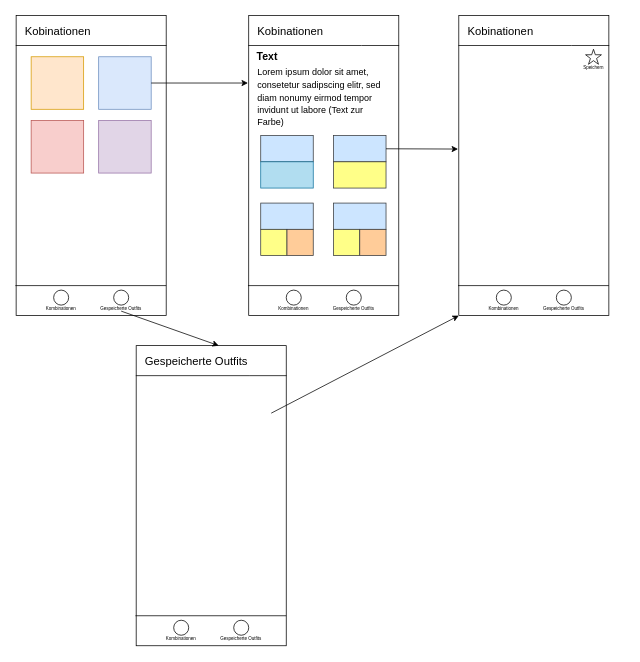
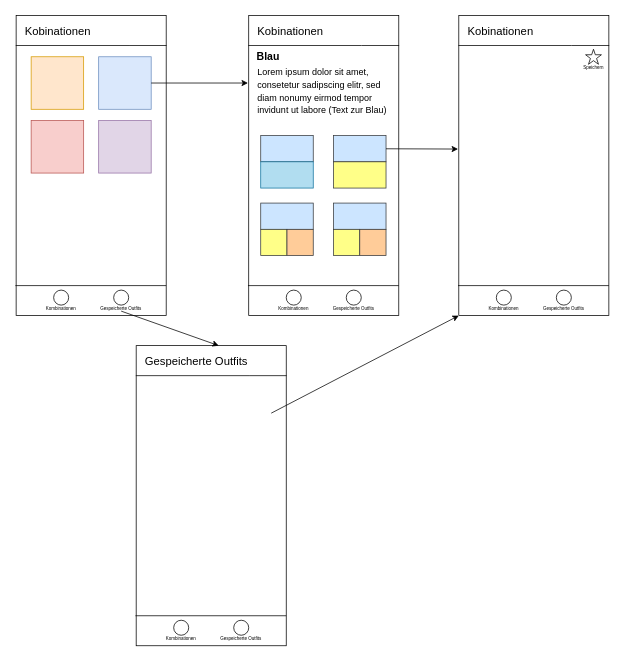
(262, 57) -> (261, 57)
(324, 97) -> (324, 97)
